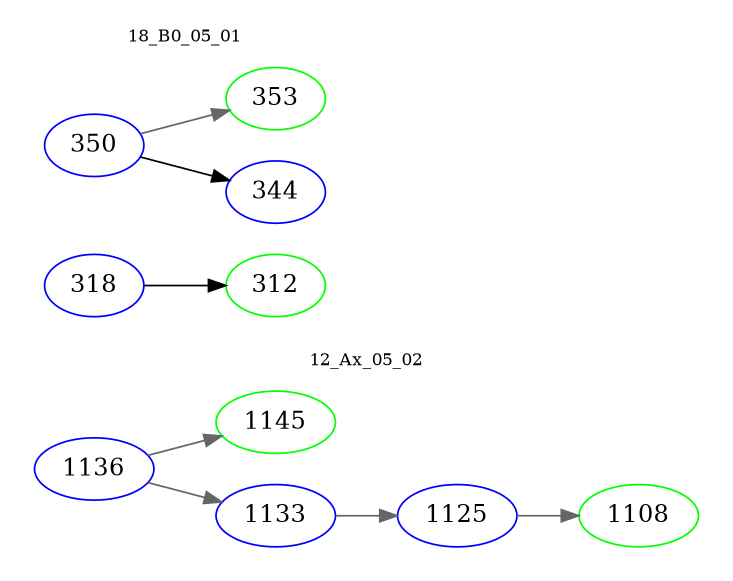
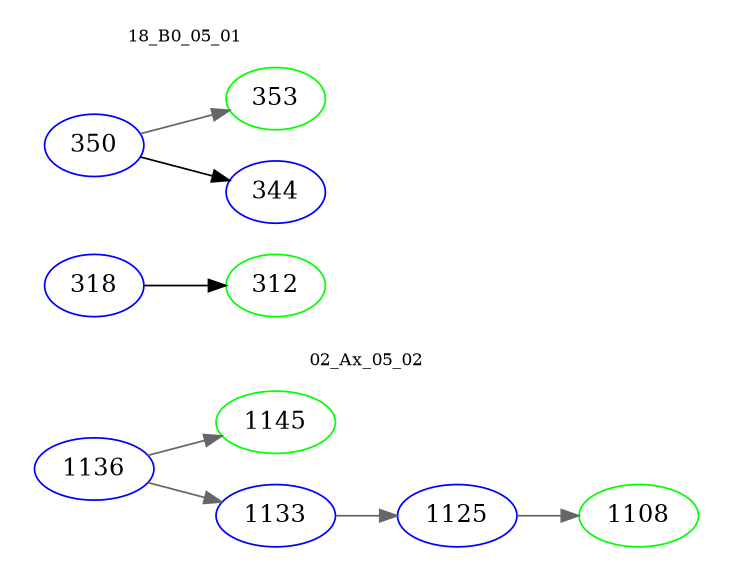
(367, 361) -> (367, 361)
